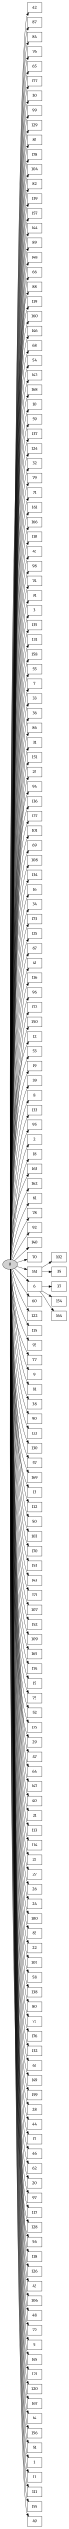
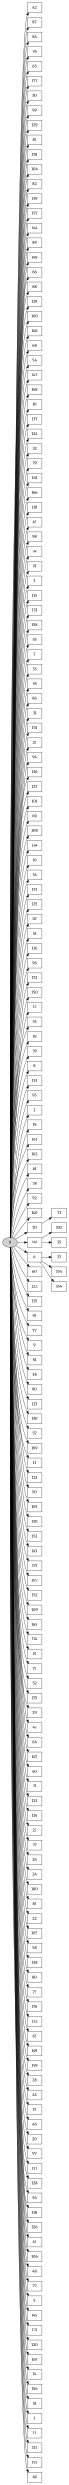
(35, 419) -> none
(13, 880) -> (46, 1221)
(35, 2169) -> none
